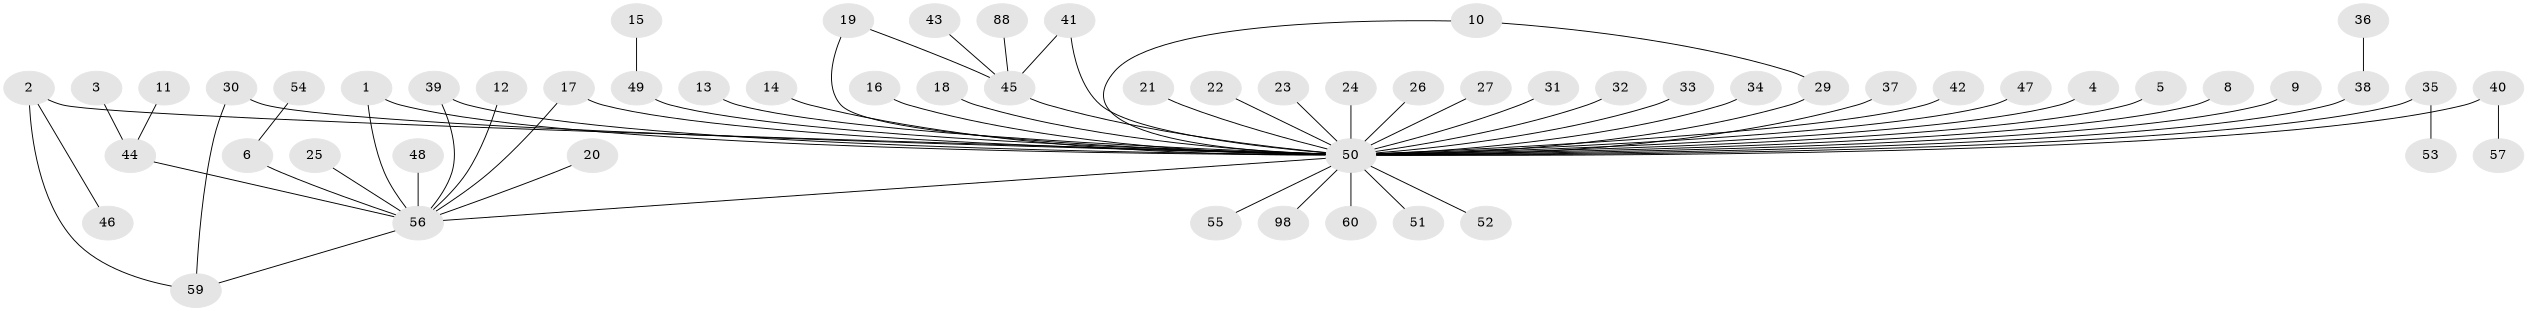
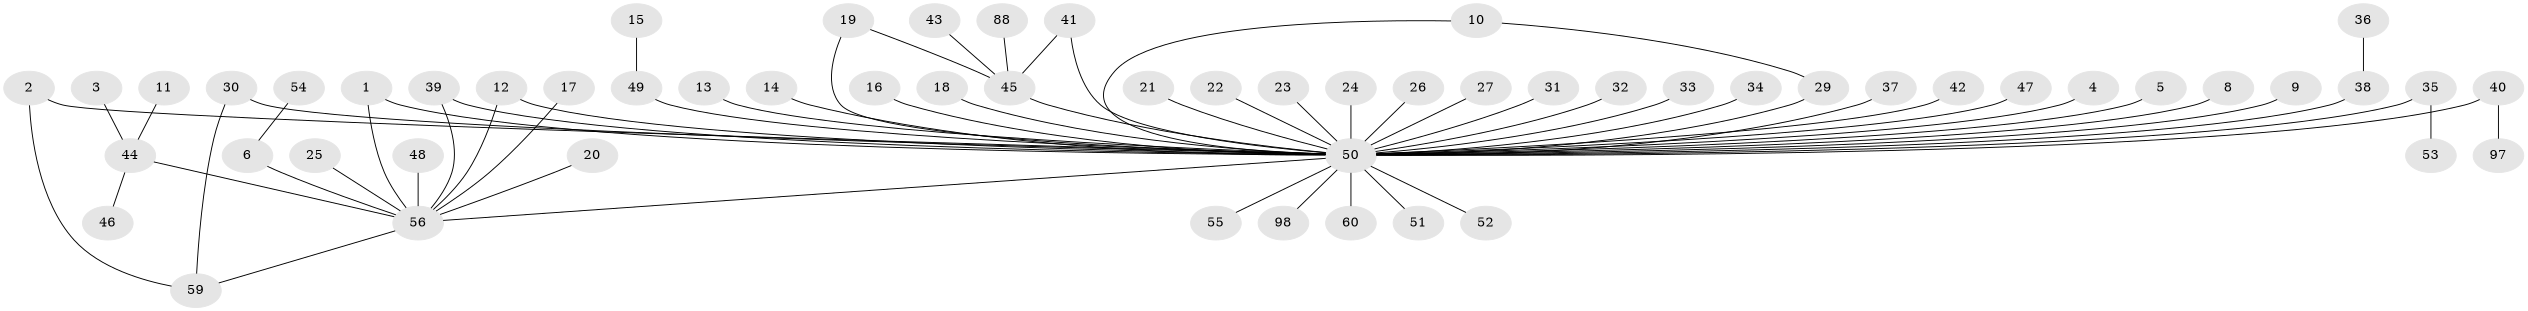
(807, 132) -> (921, 143)
(68, 156) -> (119, 189)
(2498, 156) -> (2498, 156)
